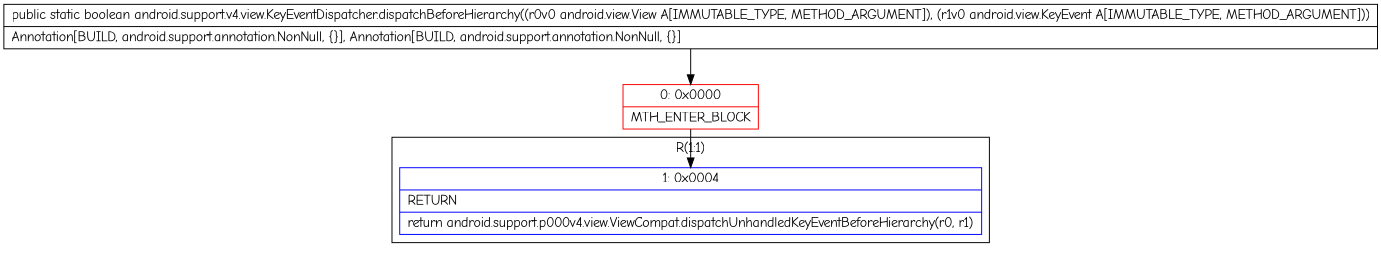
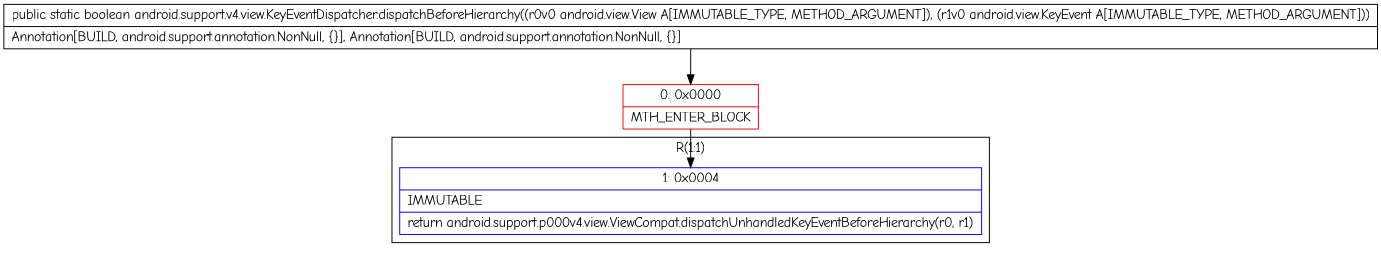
(433, 201) -> (445, 201)
